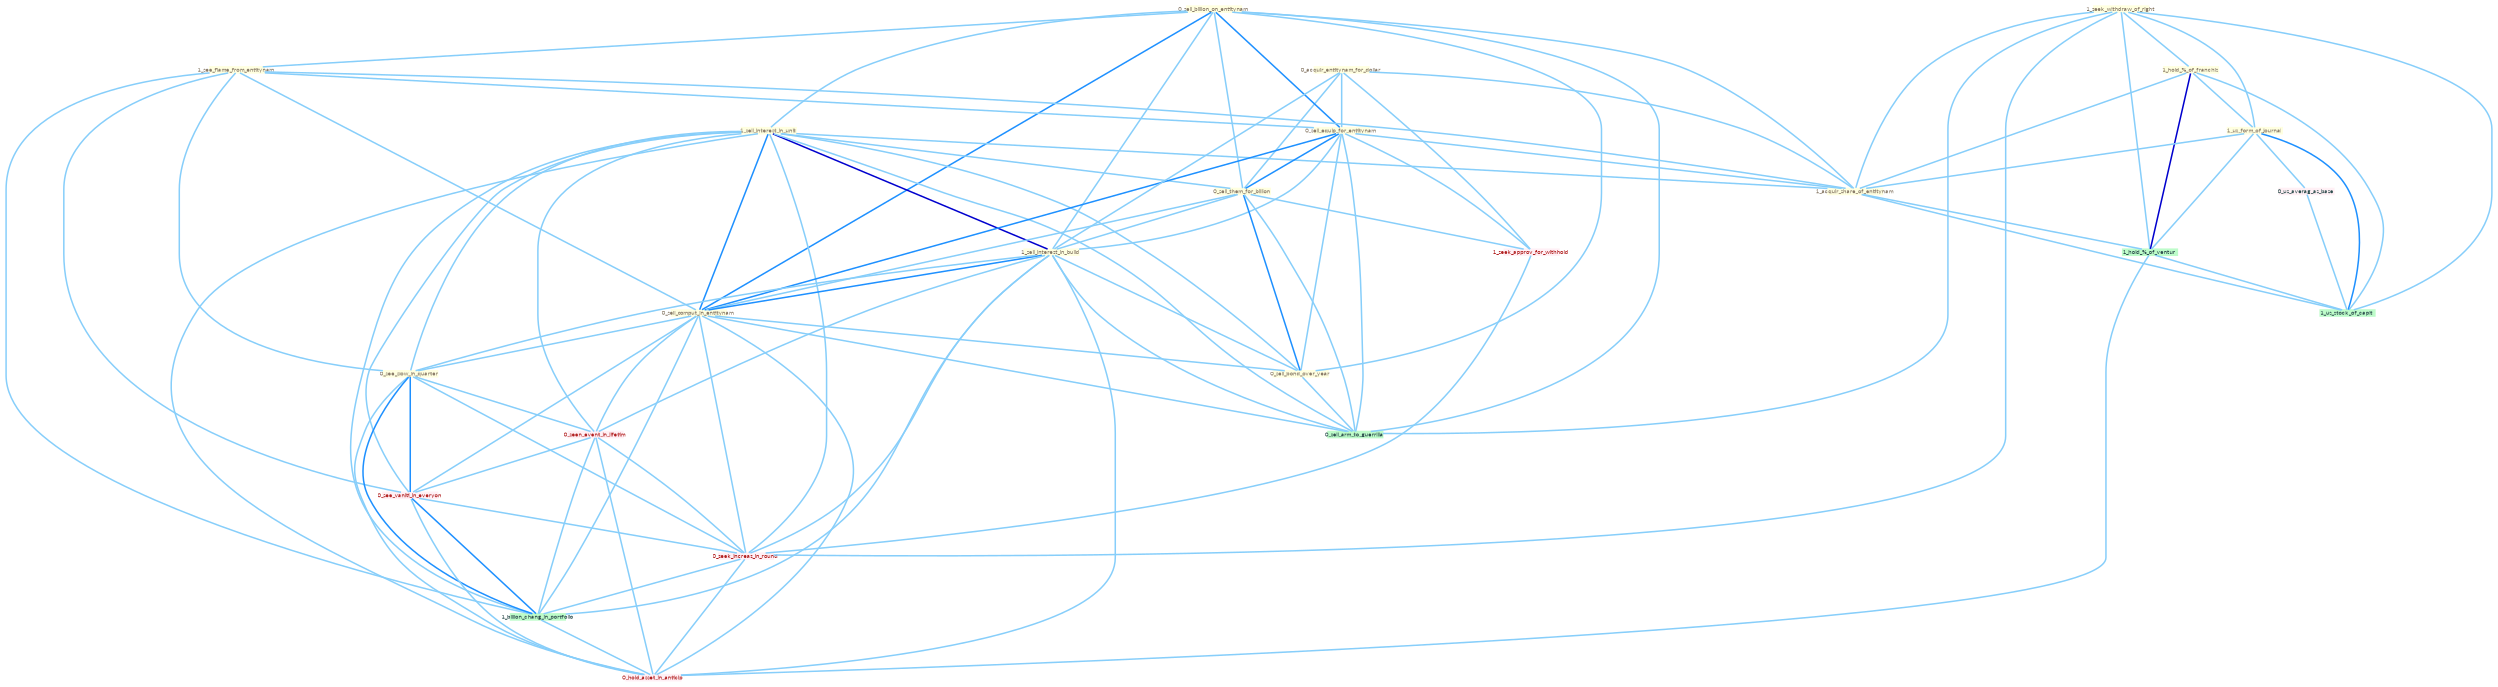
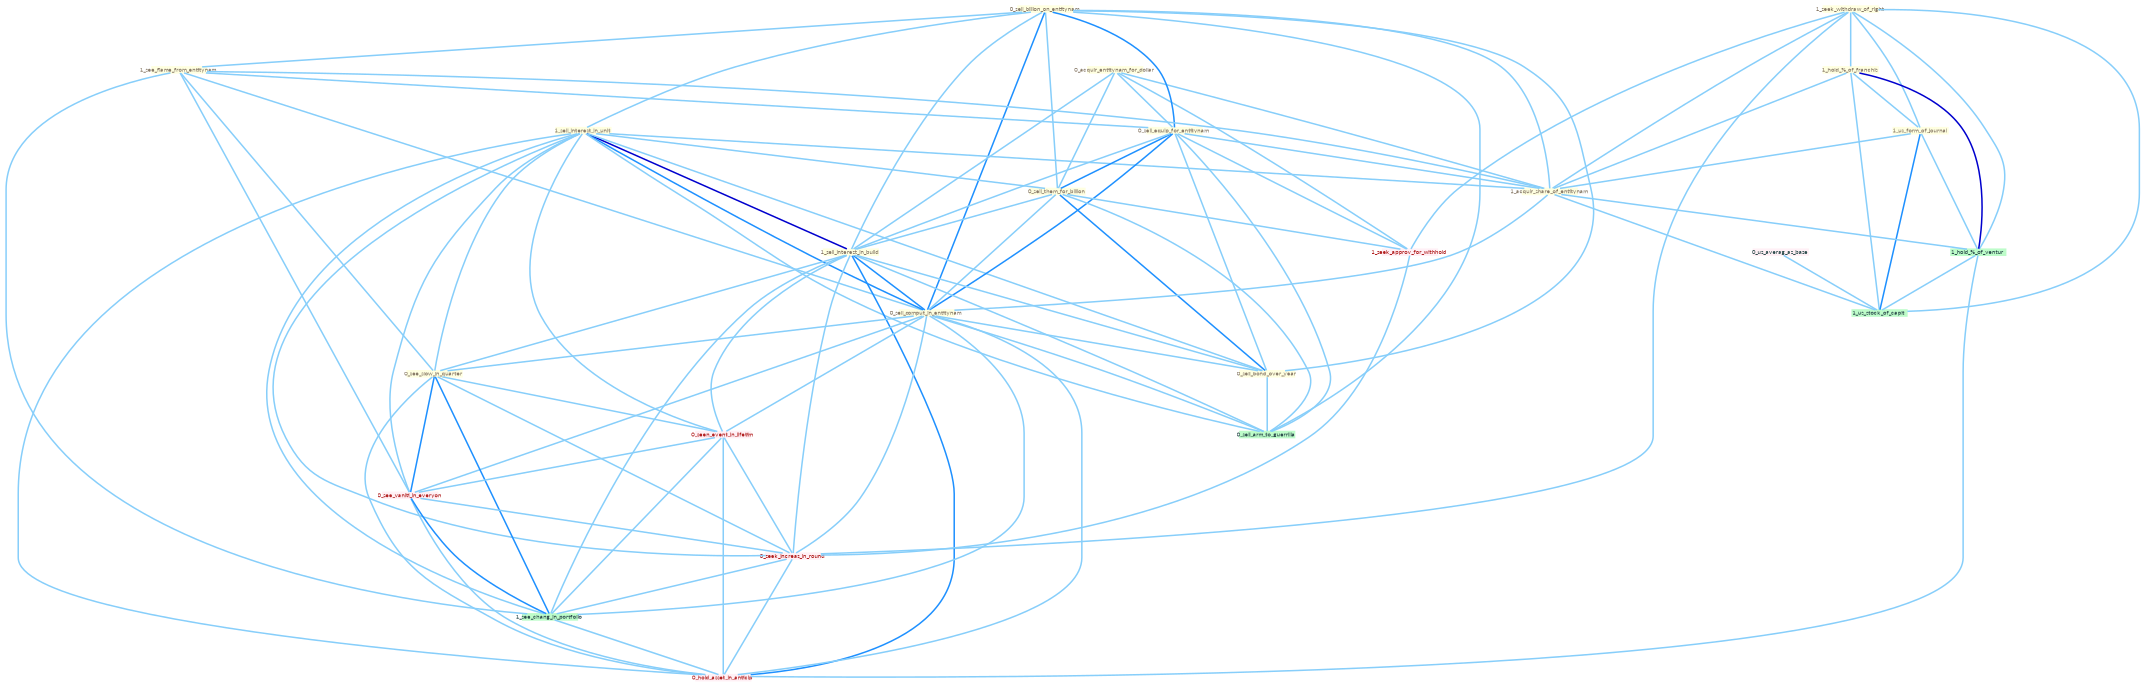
(2281, 161) -> none
none -> (1261, 287)
(1879, 381) -> (1608, 99)
(1065, 611) -> (954, 523)
(538, 617) -> (550, 617)
